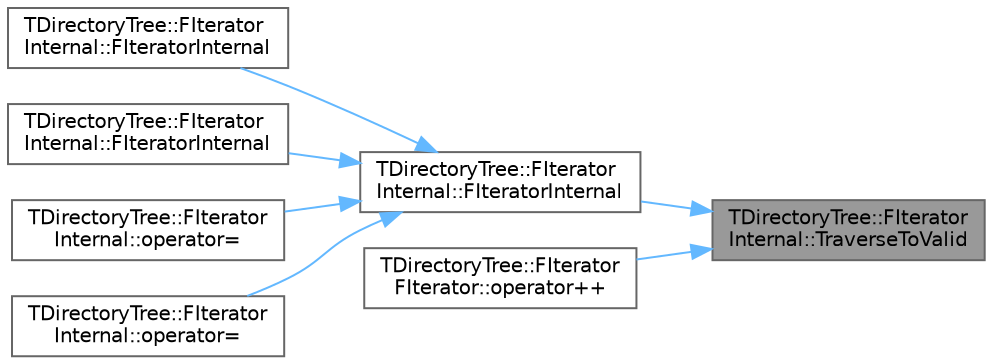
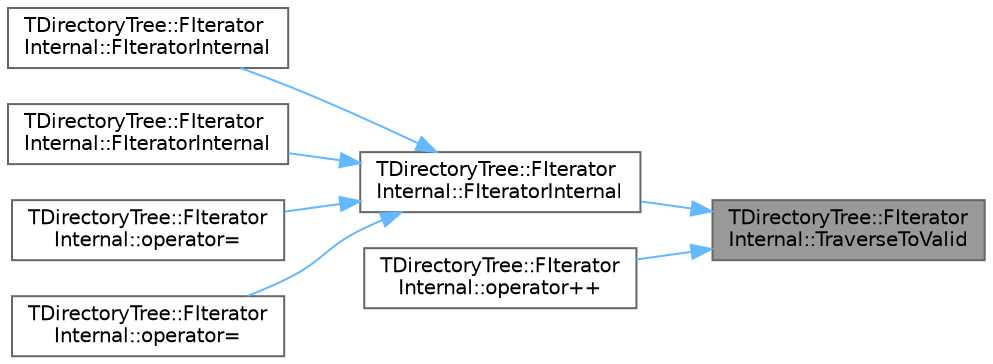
(500, 278) -> (500, 278)
